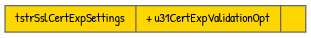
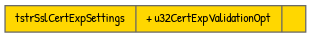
(208, 18) -> (209, 18)
